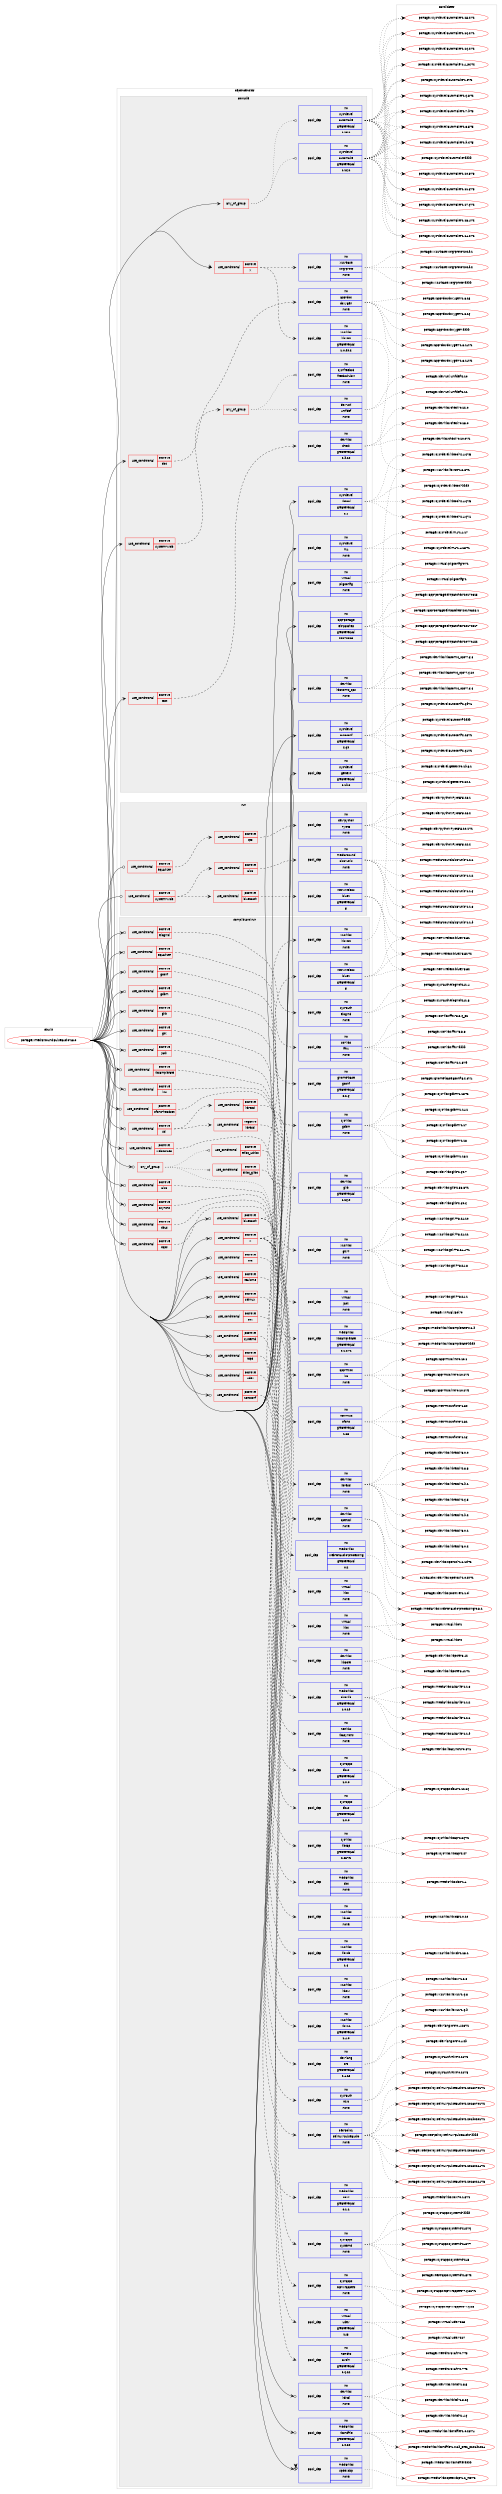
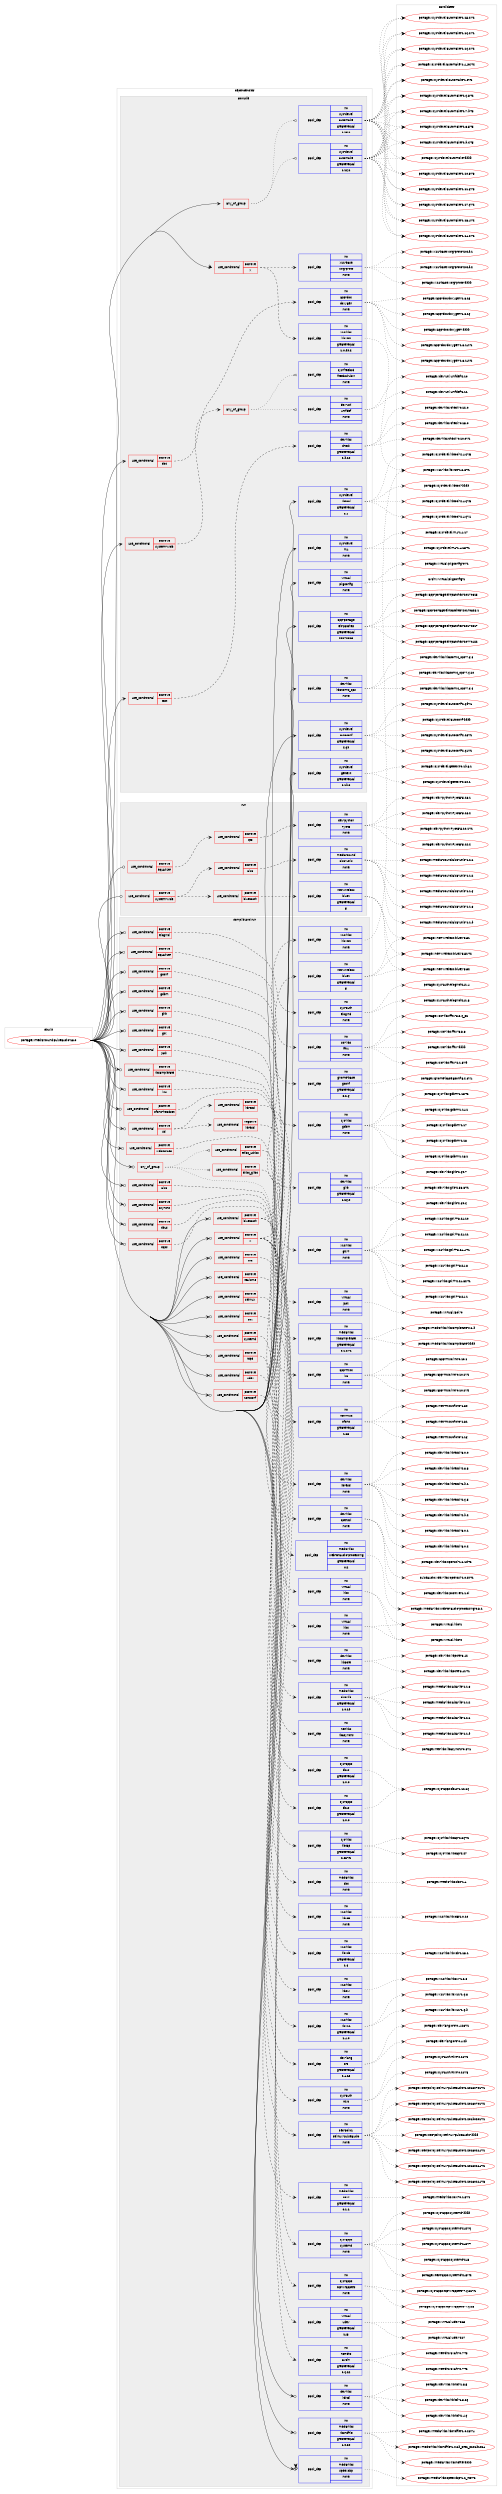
(447, 580) -> (447, 580)
none -> (447, 1282)
